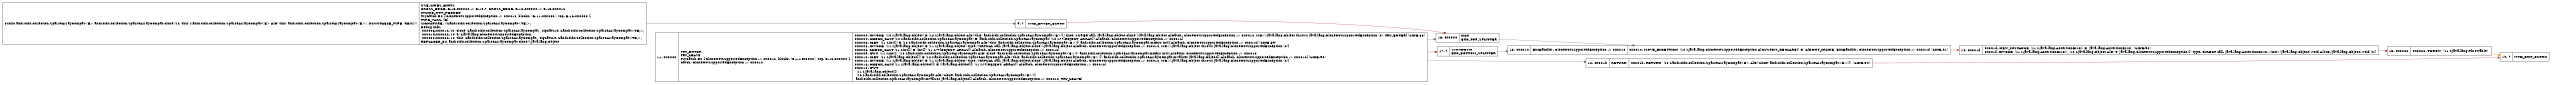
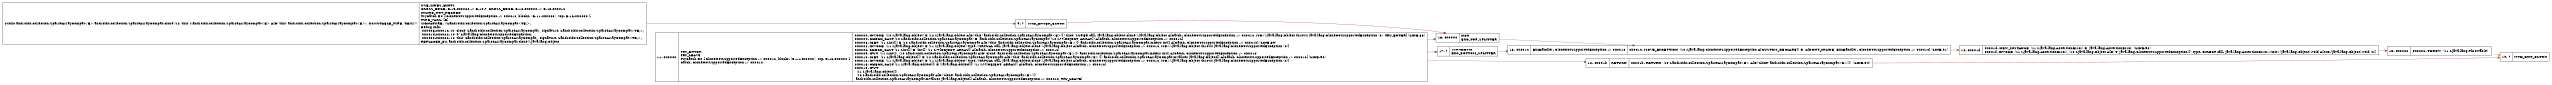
(2382, 51) -> (2382, 51)
